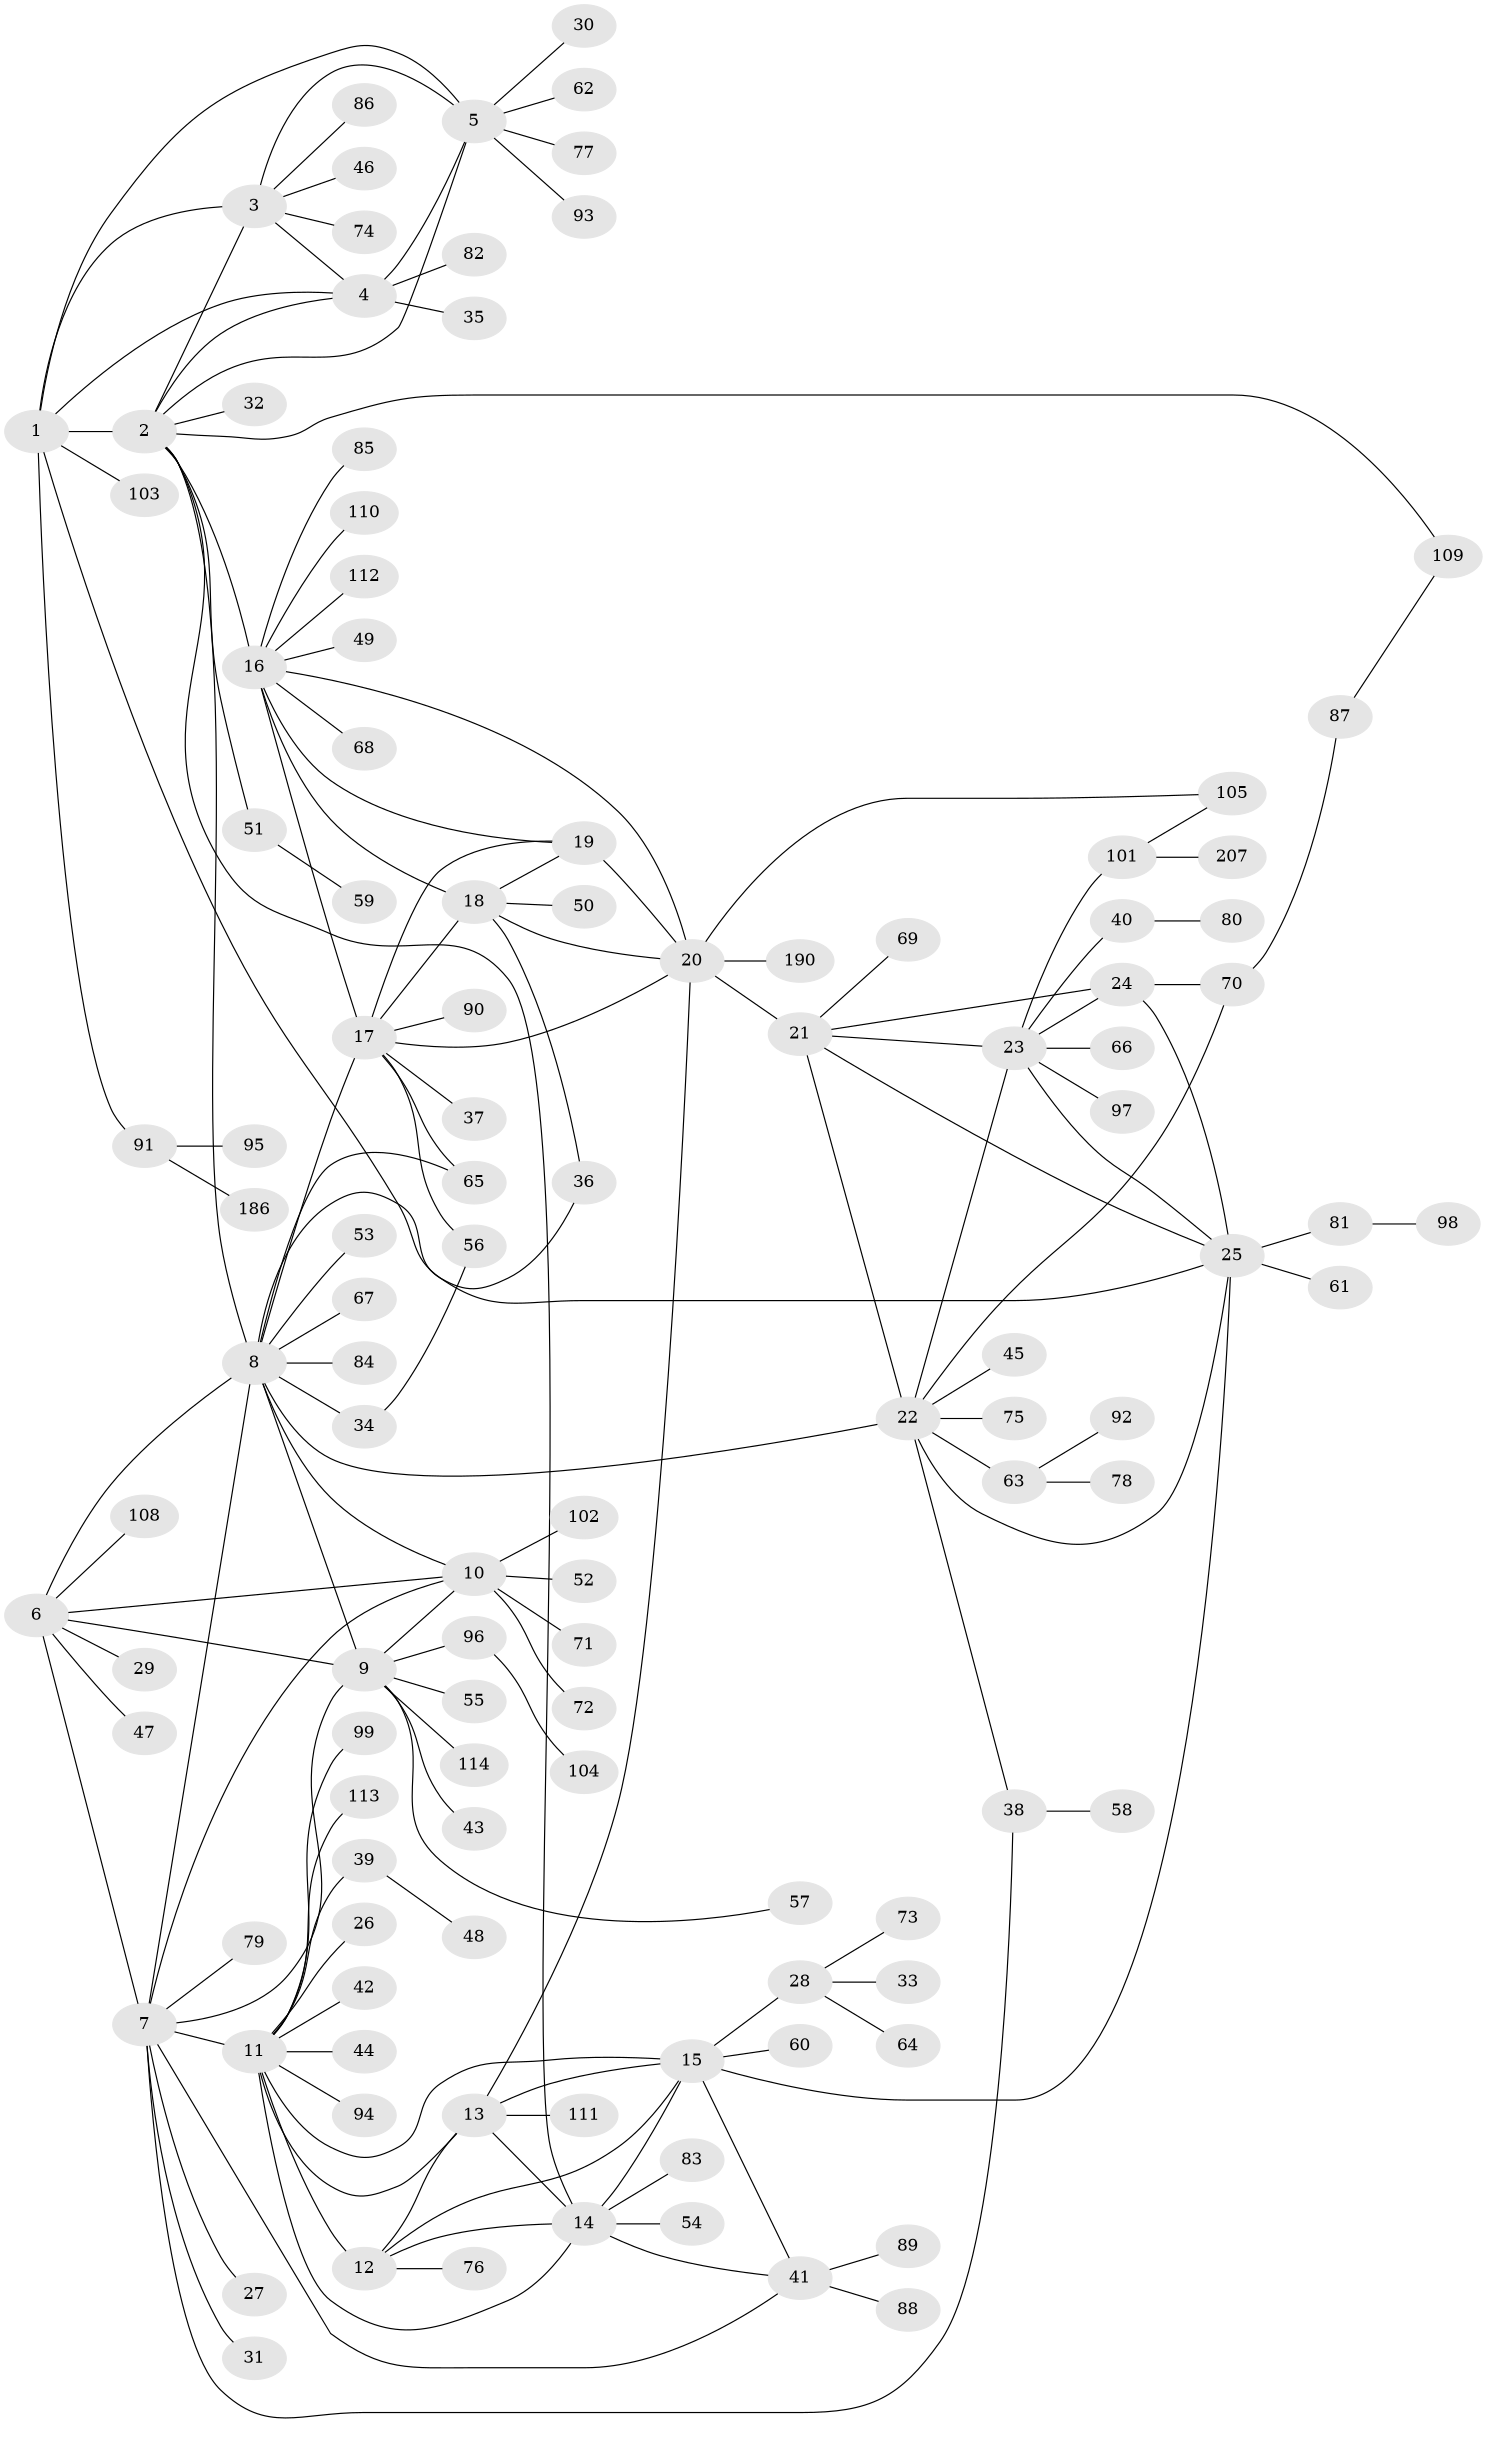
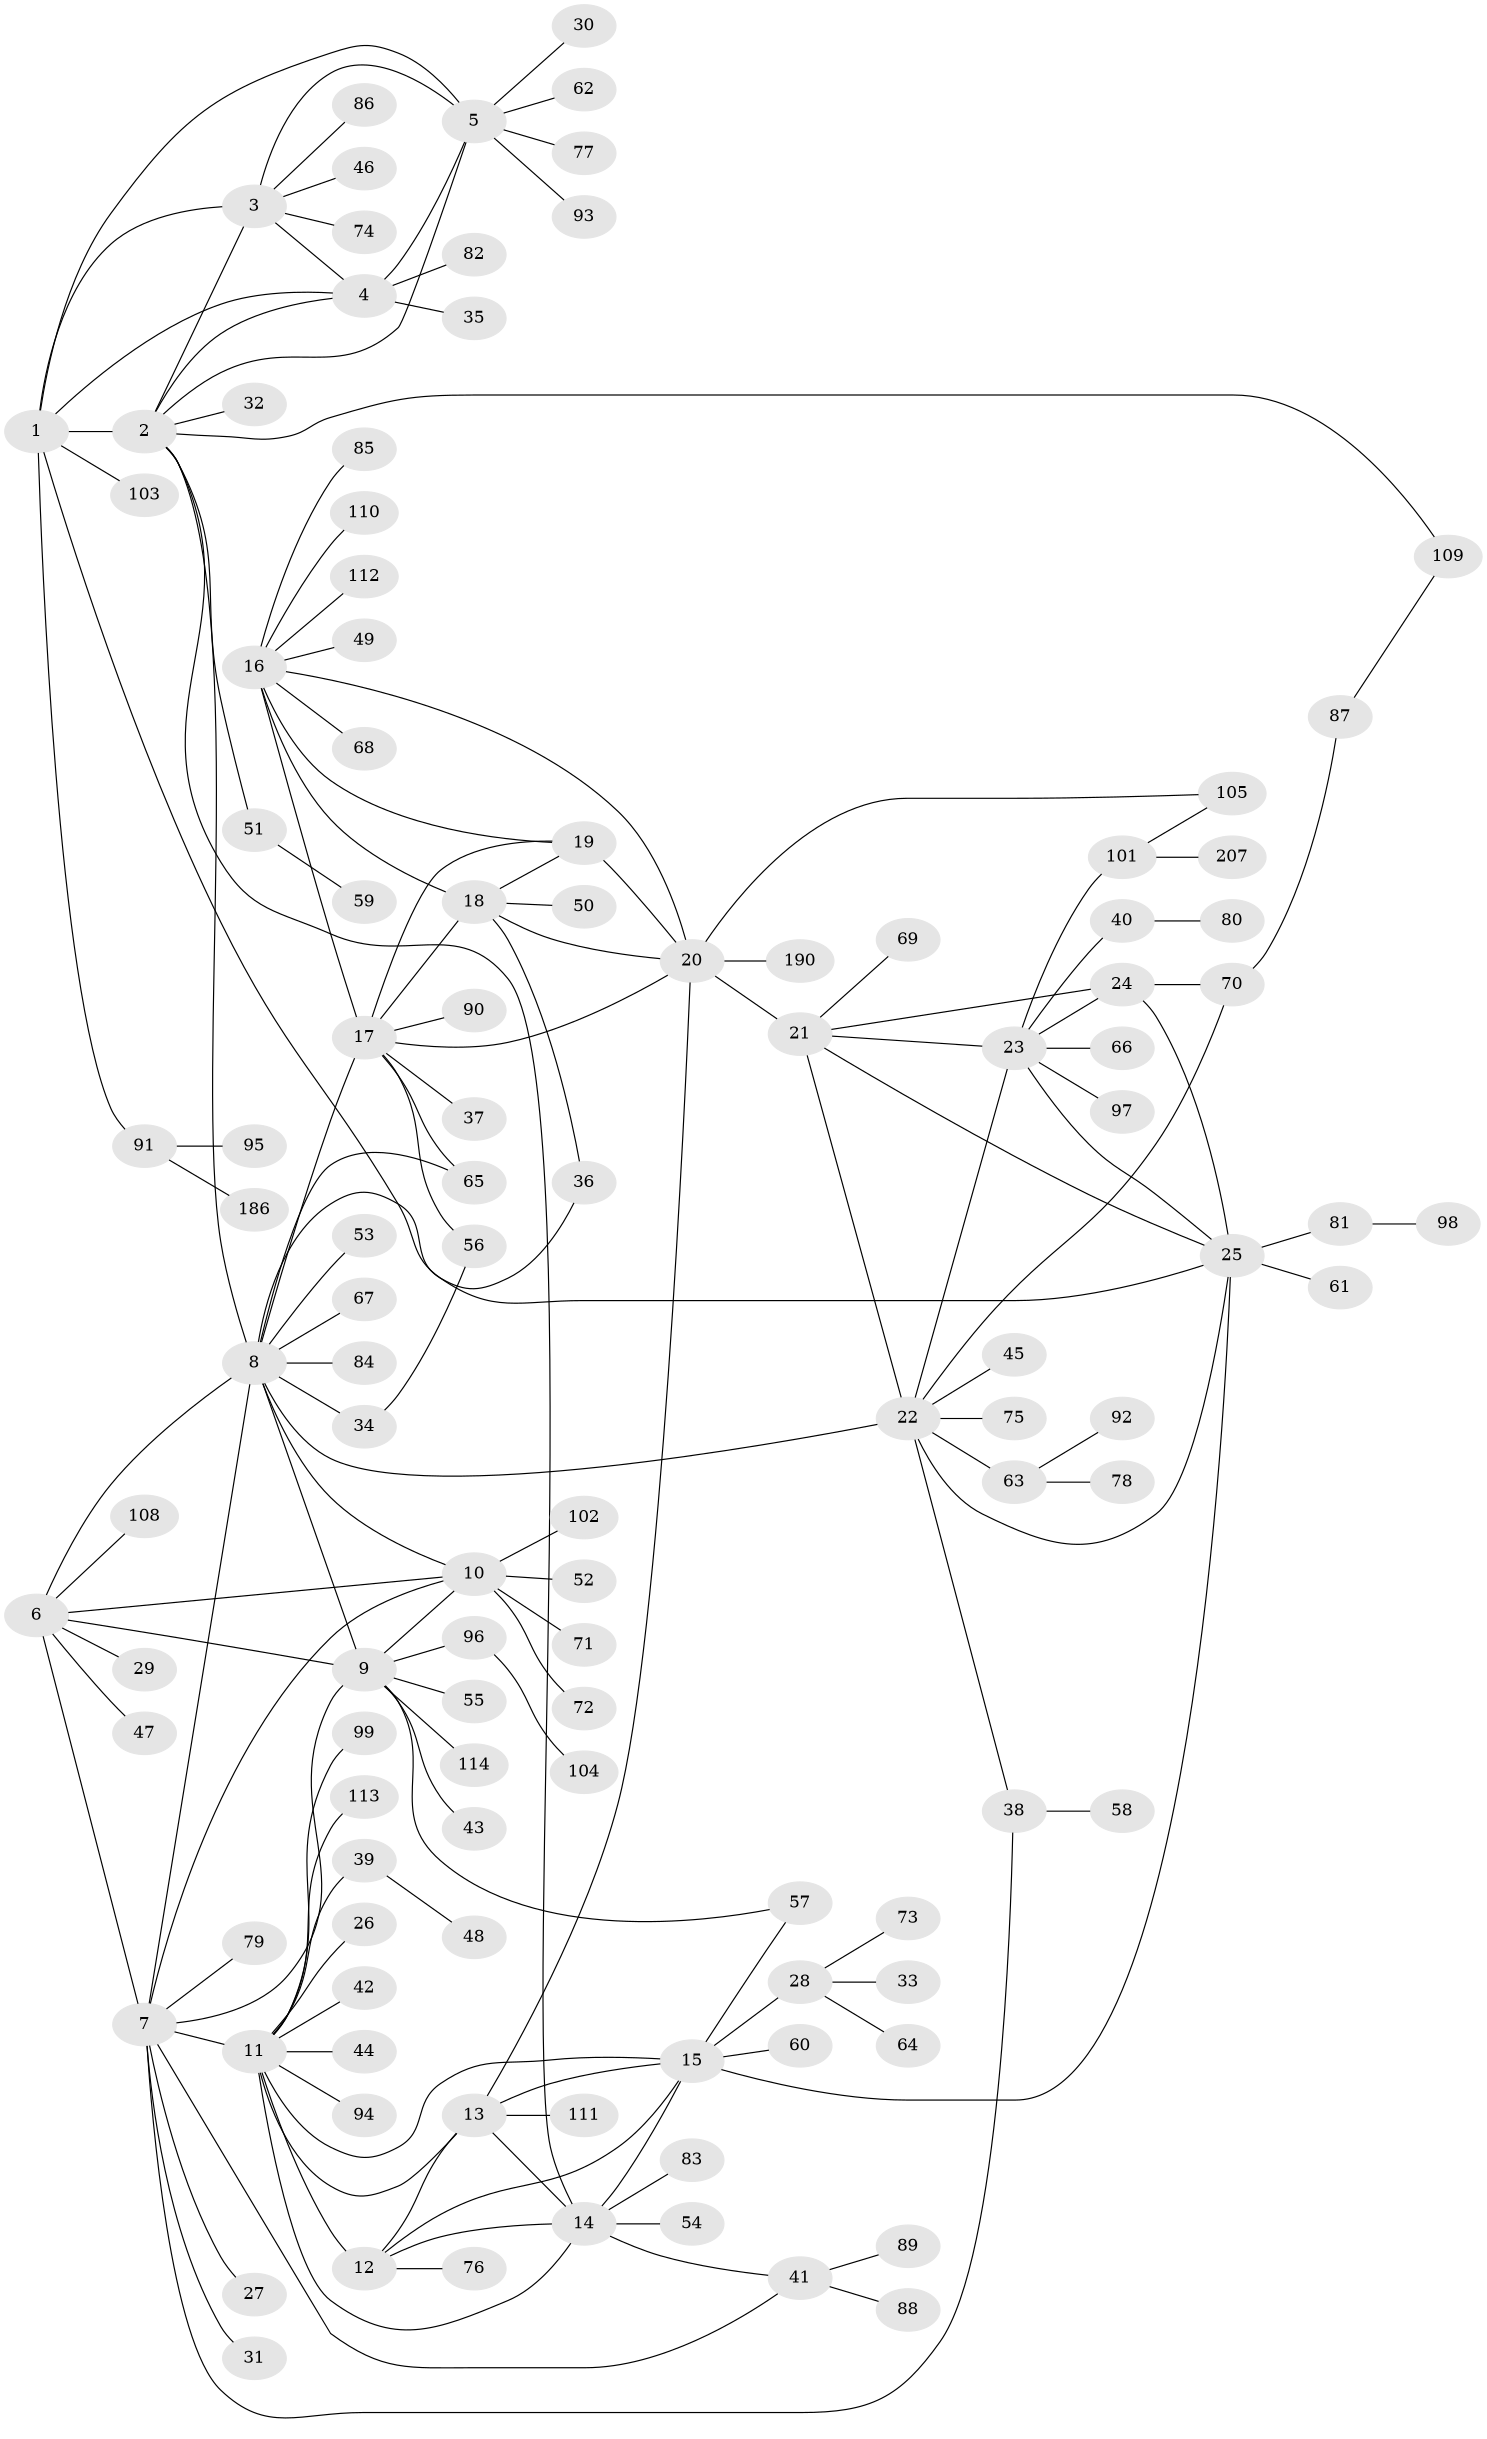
(217, 542) -> none
(746, 2170) -> (745, 1982)
